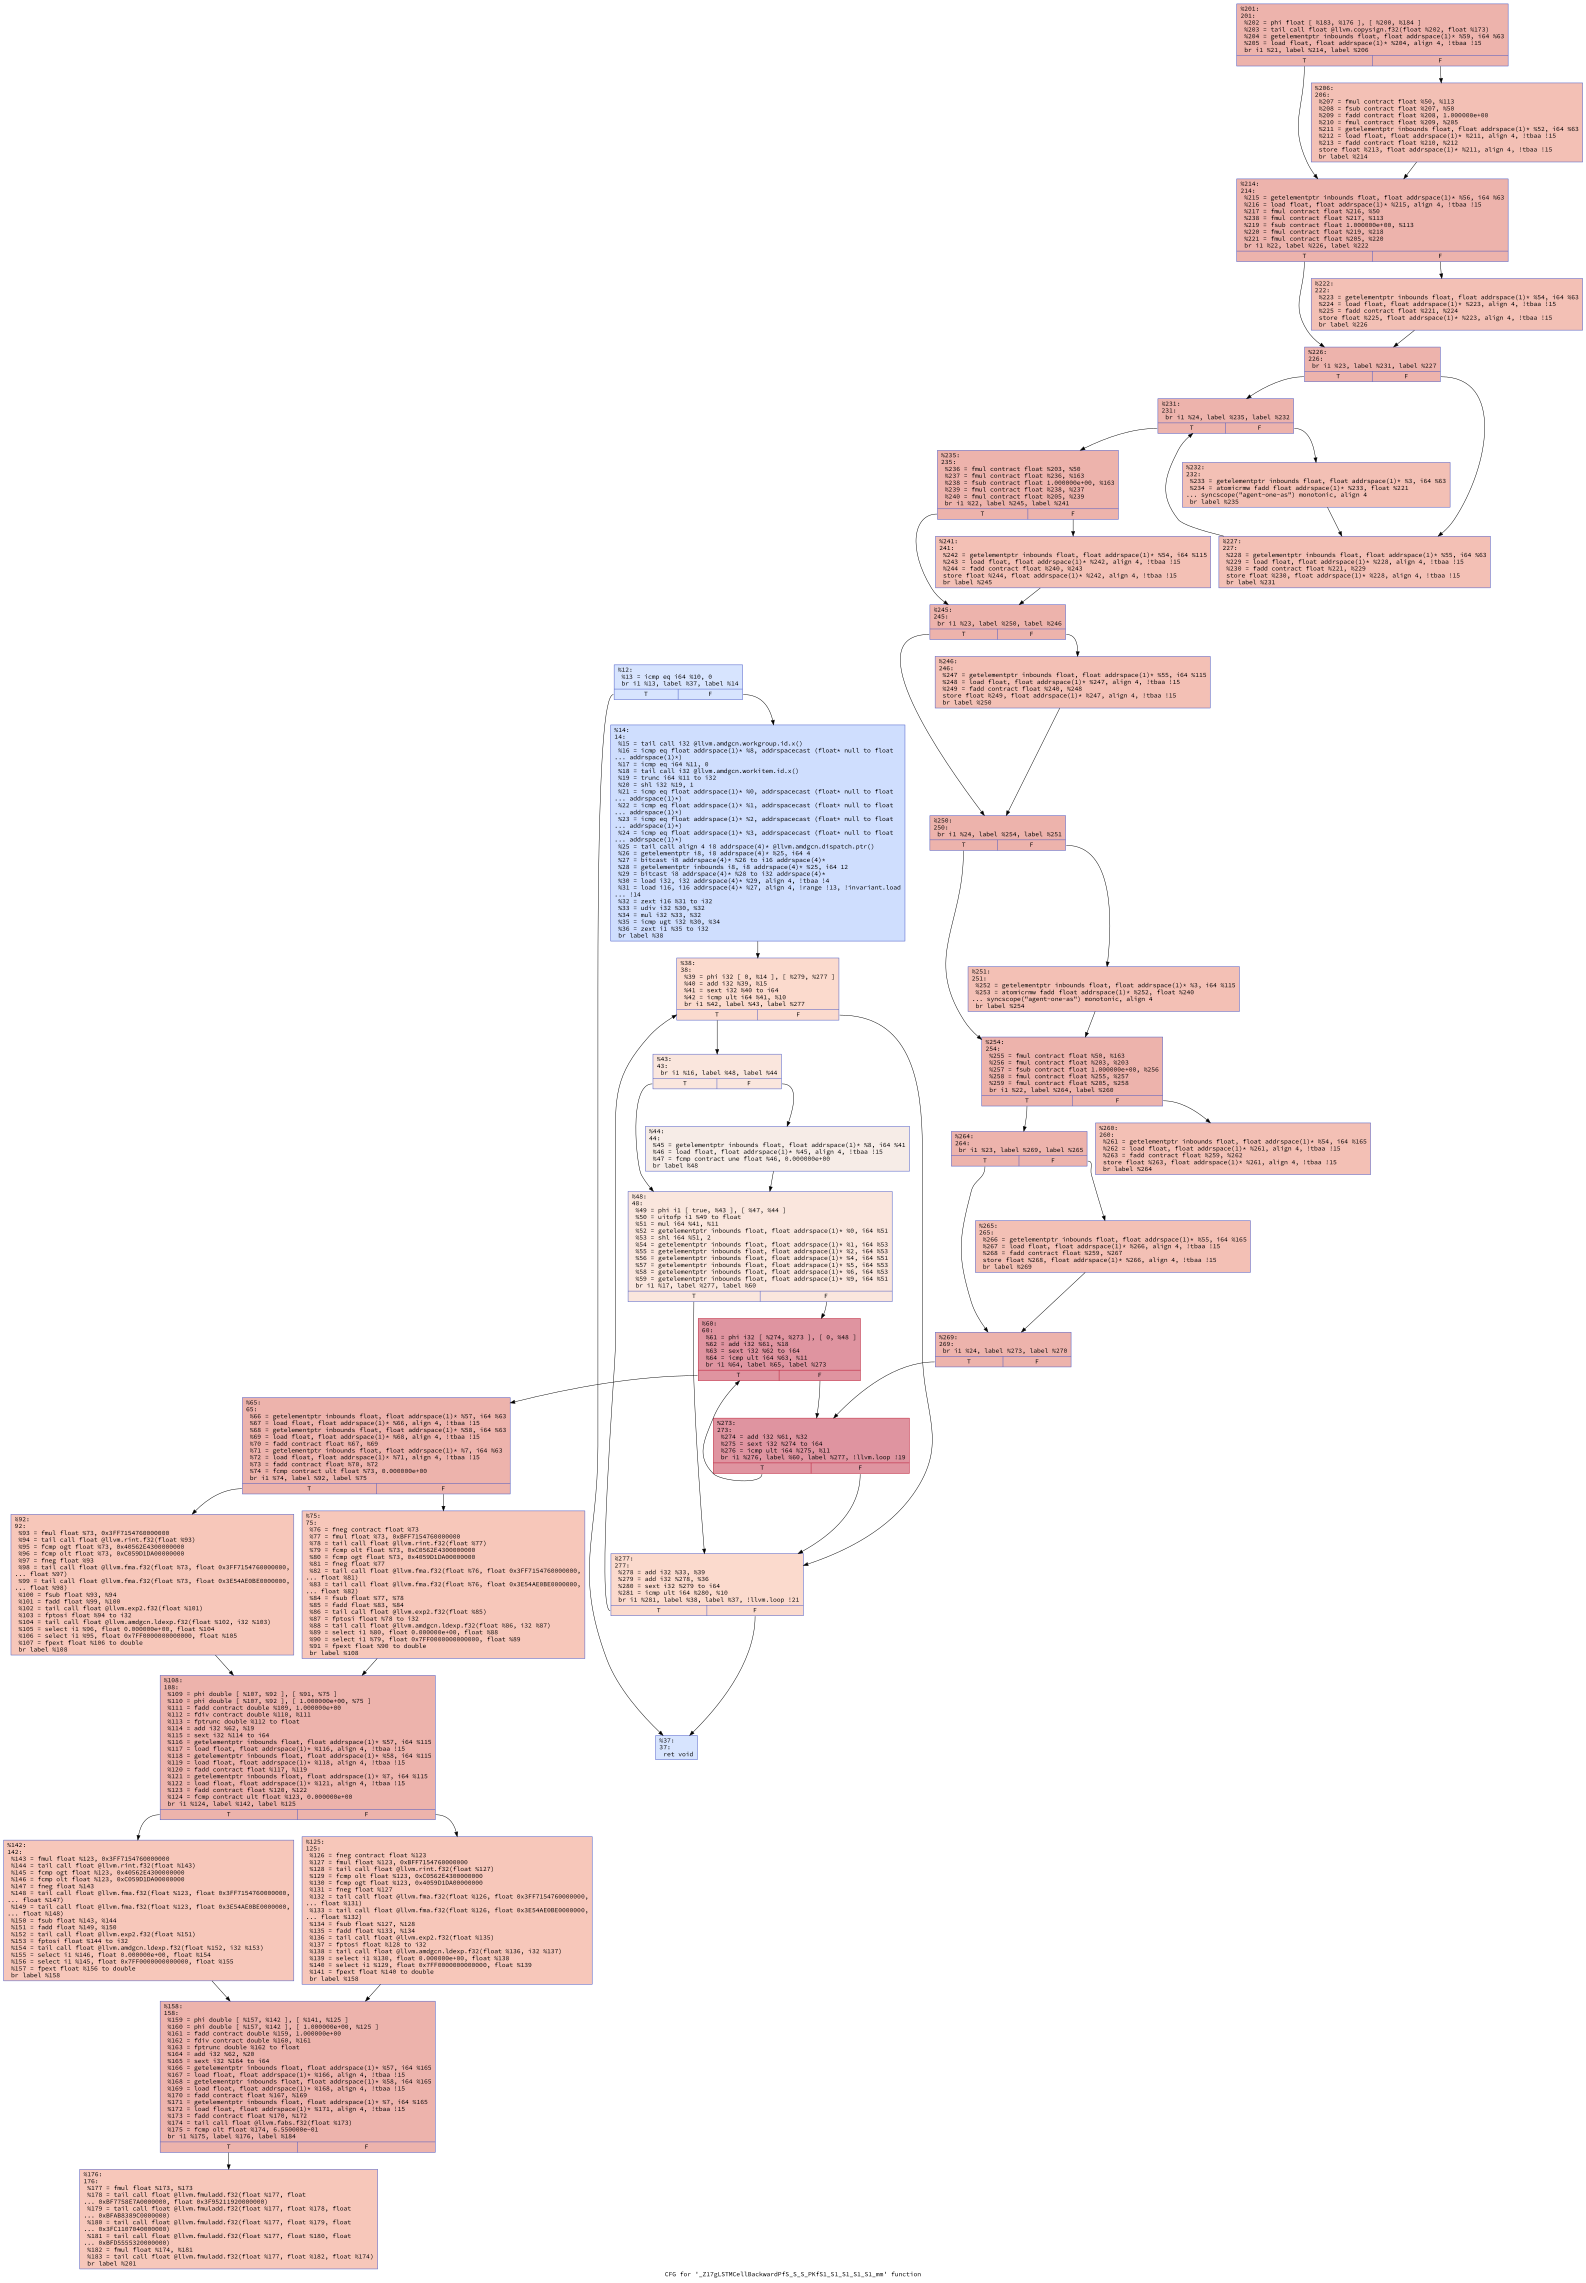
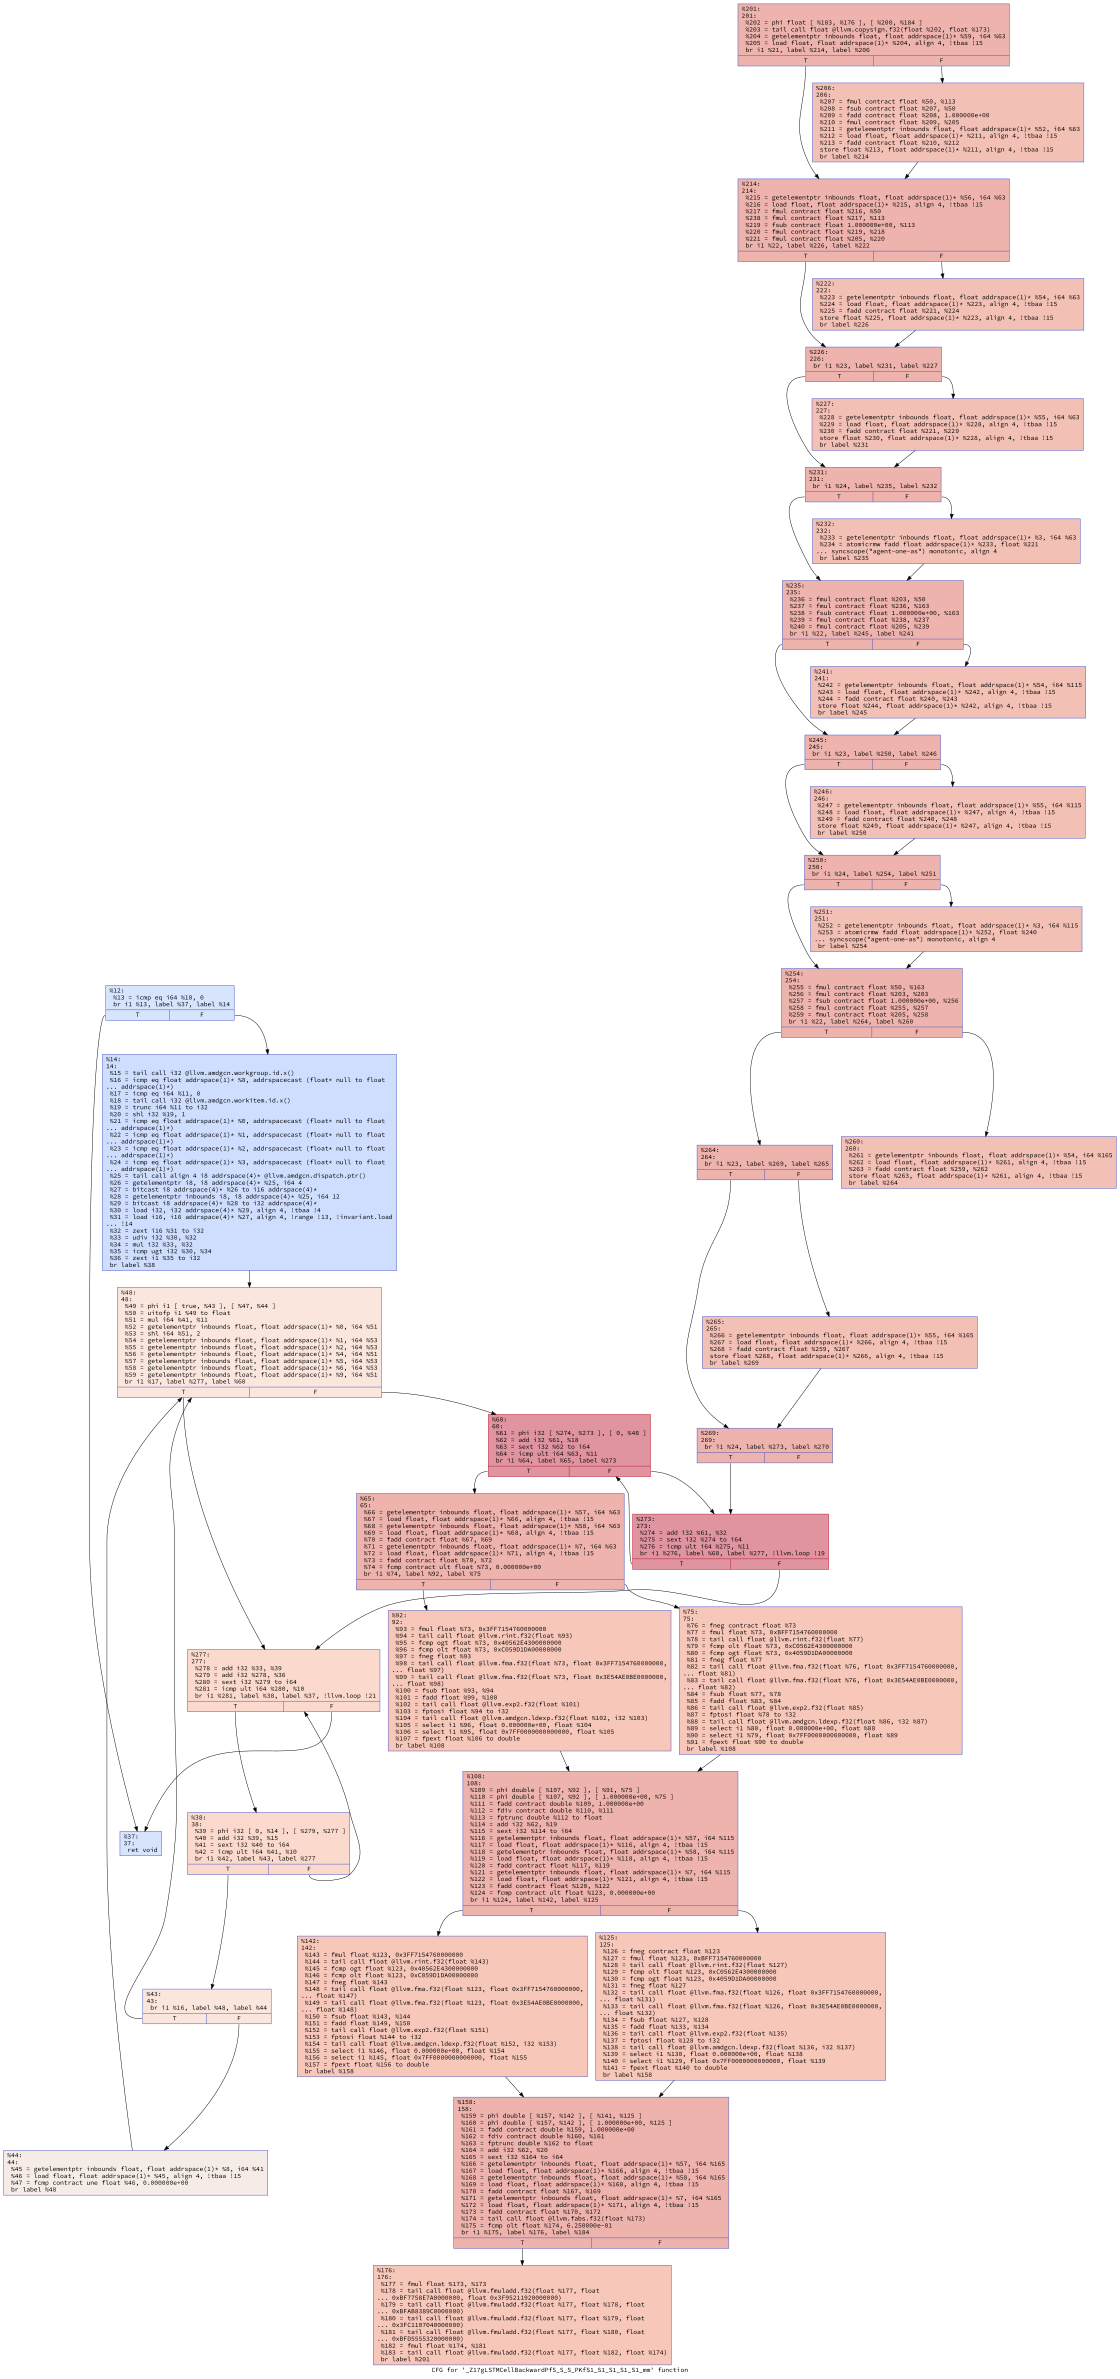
(1334, 520) -> (917, 570)
(758, 947) -> (249, 1277)
(241, 2130) -> (535, 2226)
